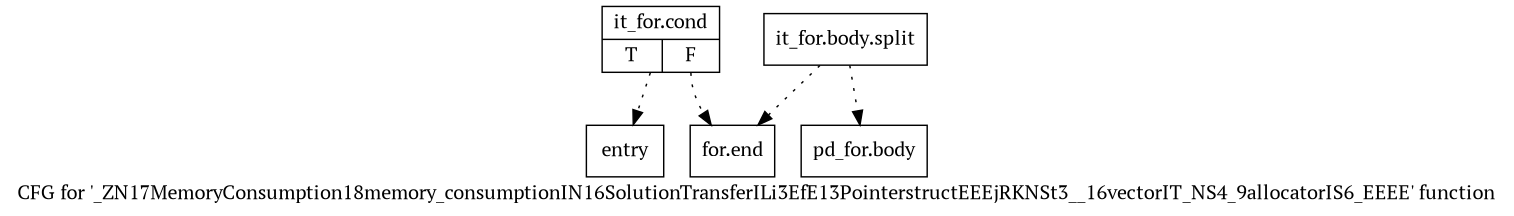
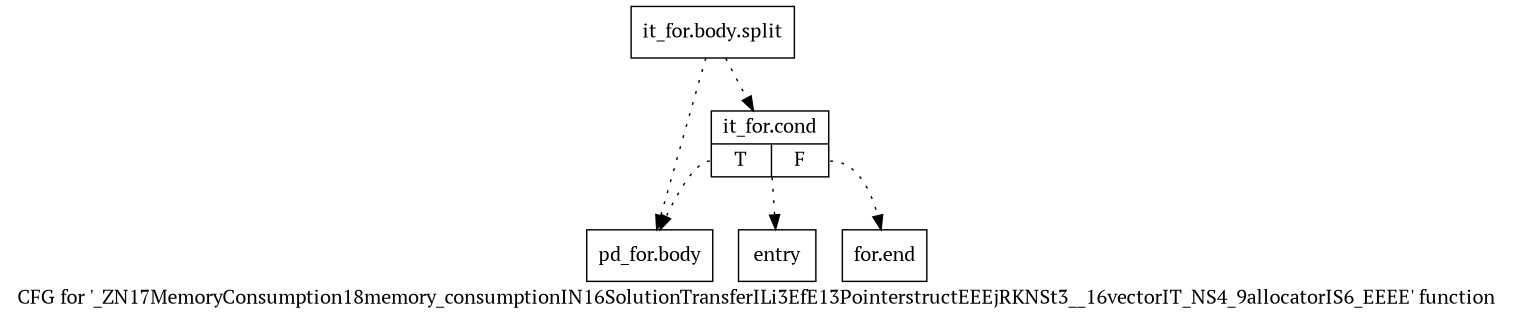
(794, 90) -> (736, 78)
none -> (684, 185)
